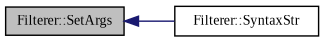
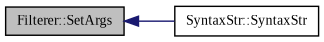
(247, 21) -> (247, 21)
